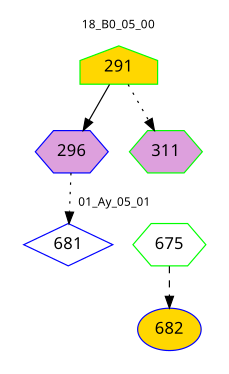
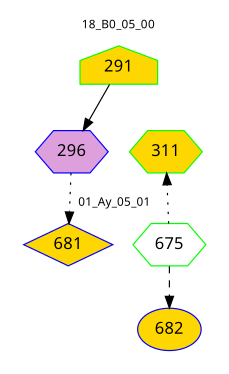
(138, 102) -> (168, 204)
(166, 152) -> (166, 152)
(68, 245) -> (68, 245)
